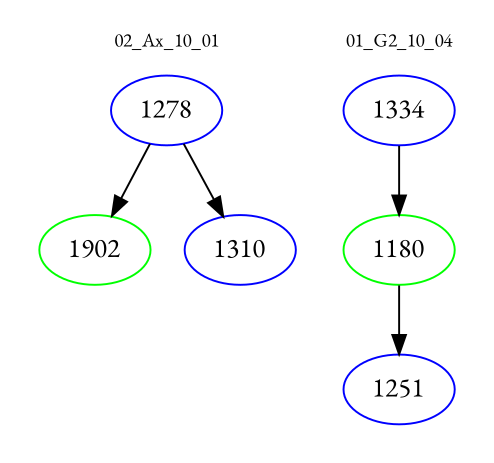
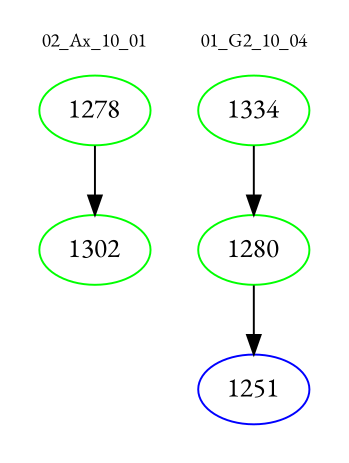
(167, 110) -> (95, 110)
(399, 110) -> (254, 110)
(95, 250) -> (95, 250)
(240, 250) -> none
(399, 250) -> (254, 250)
